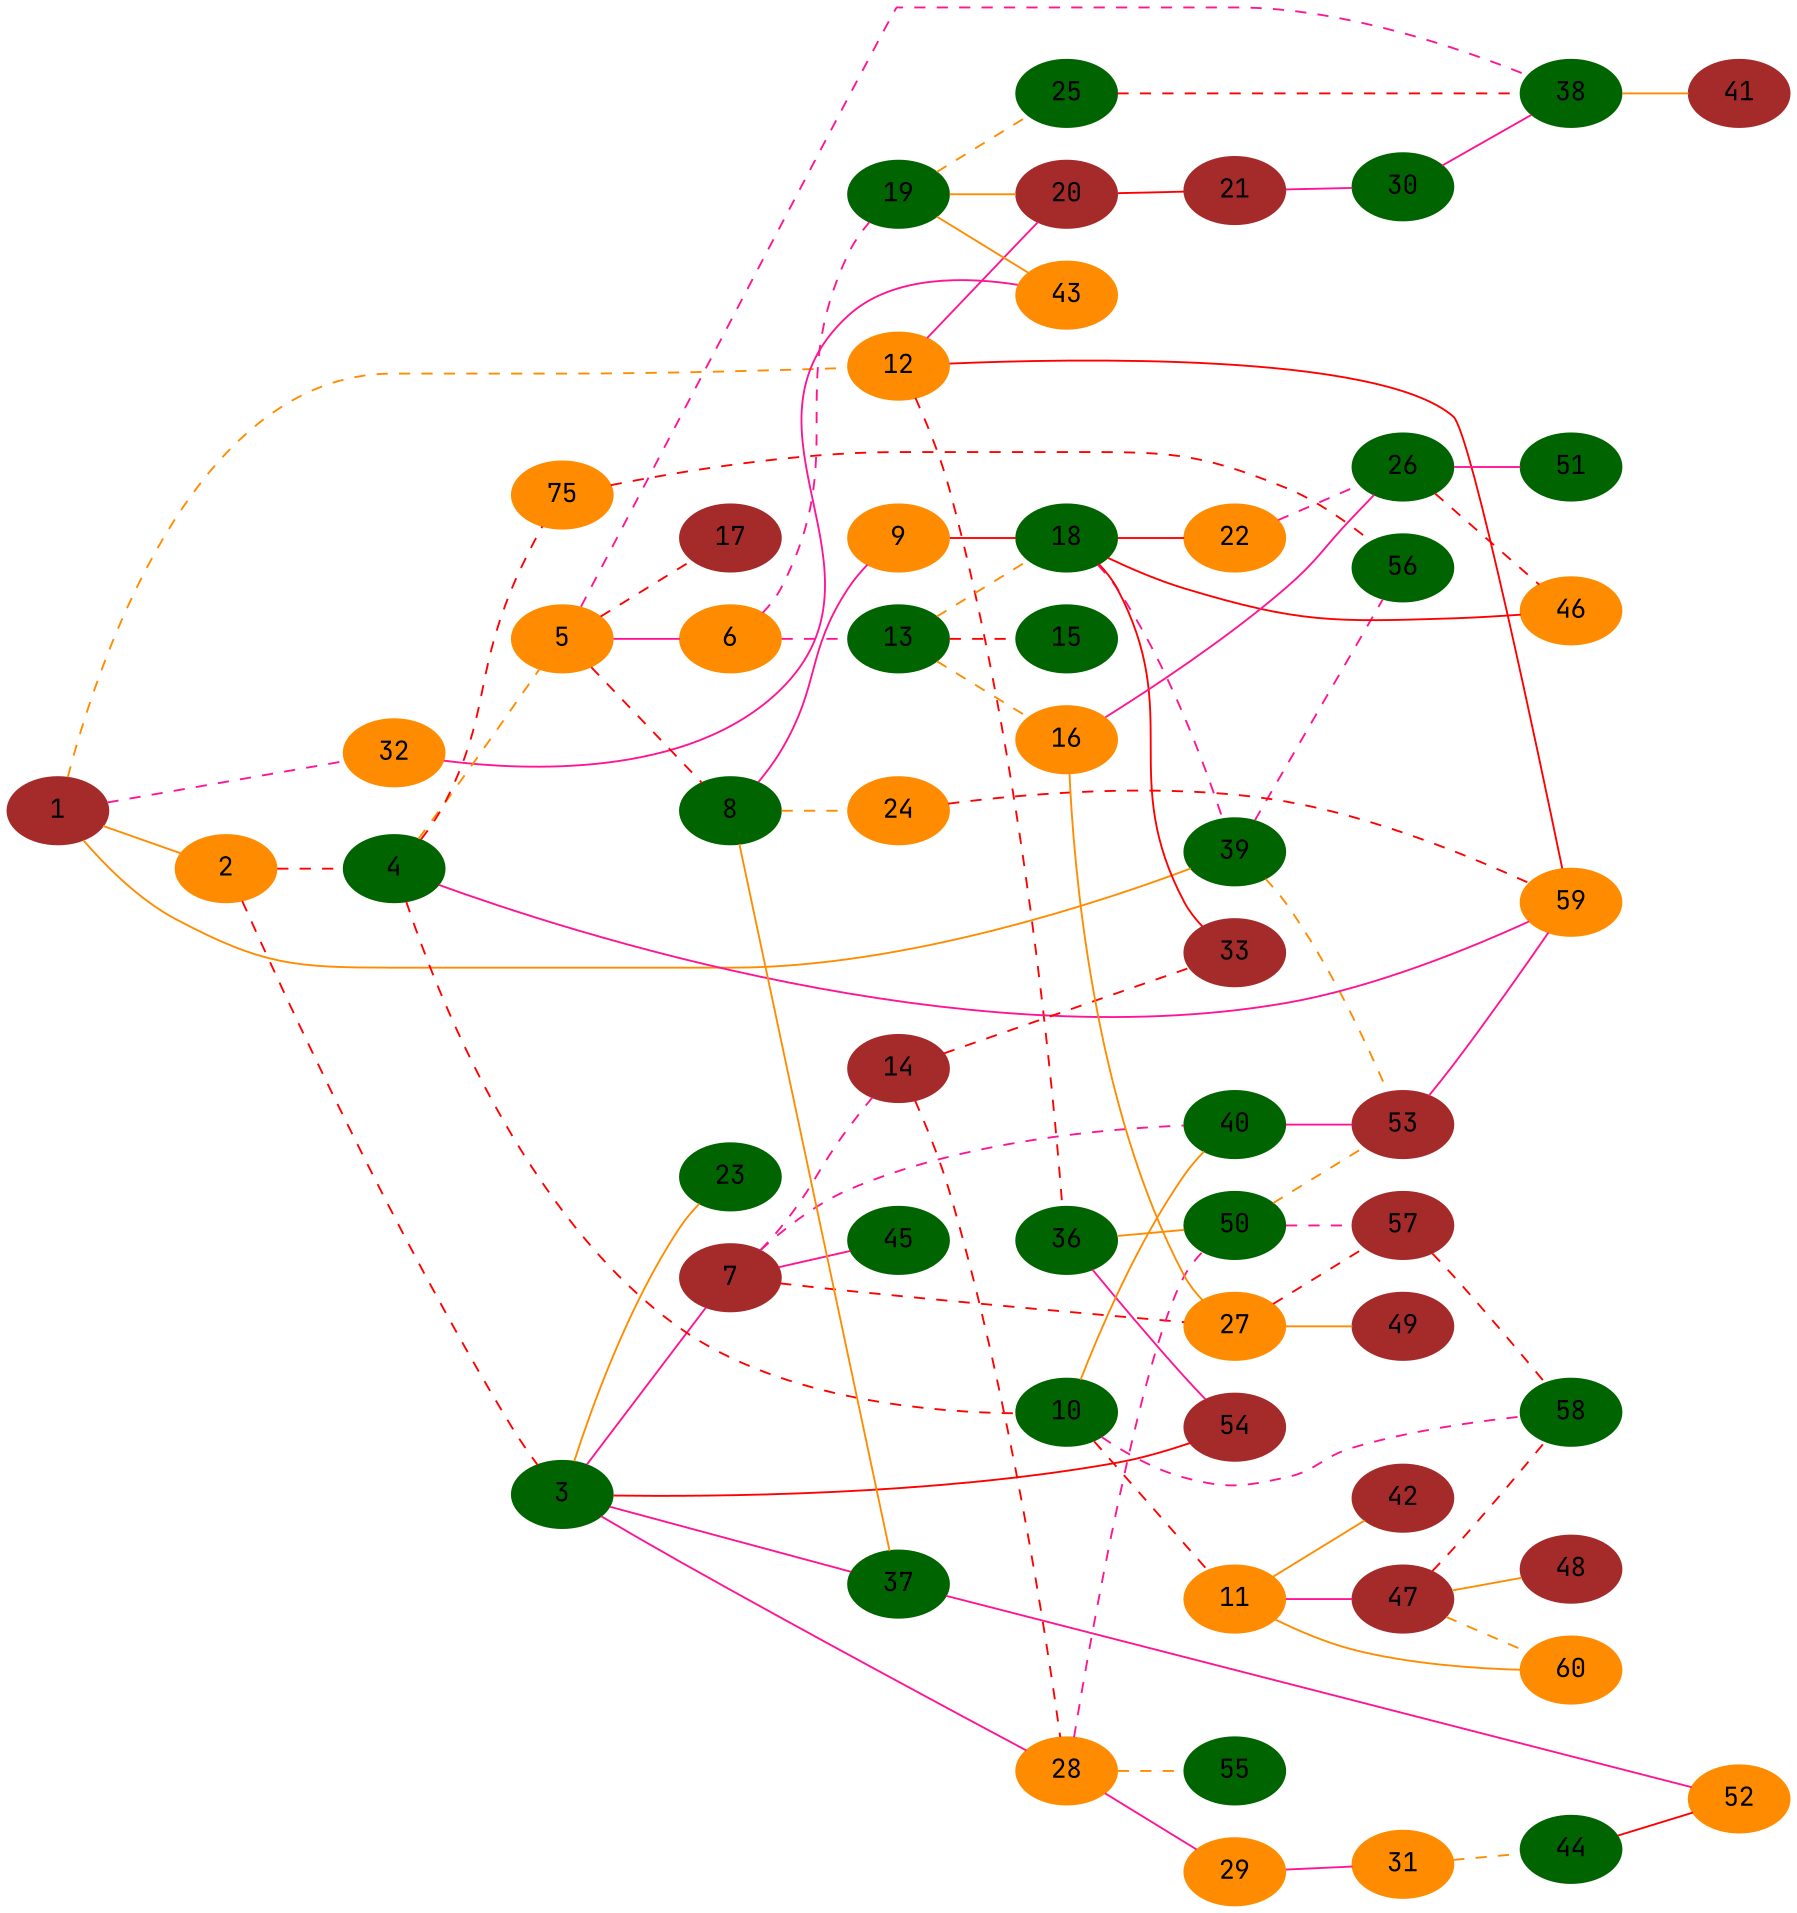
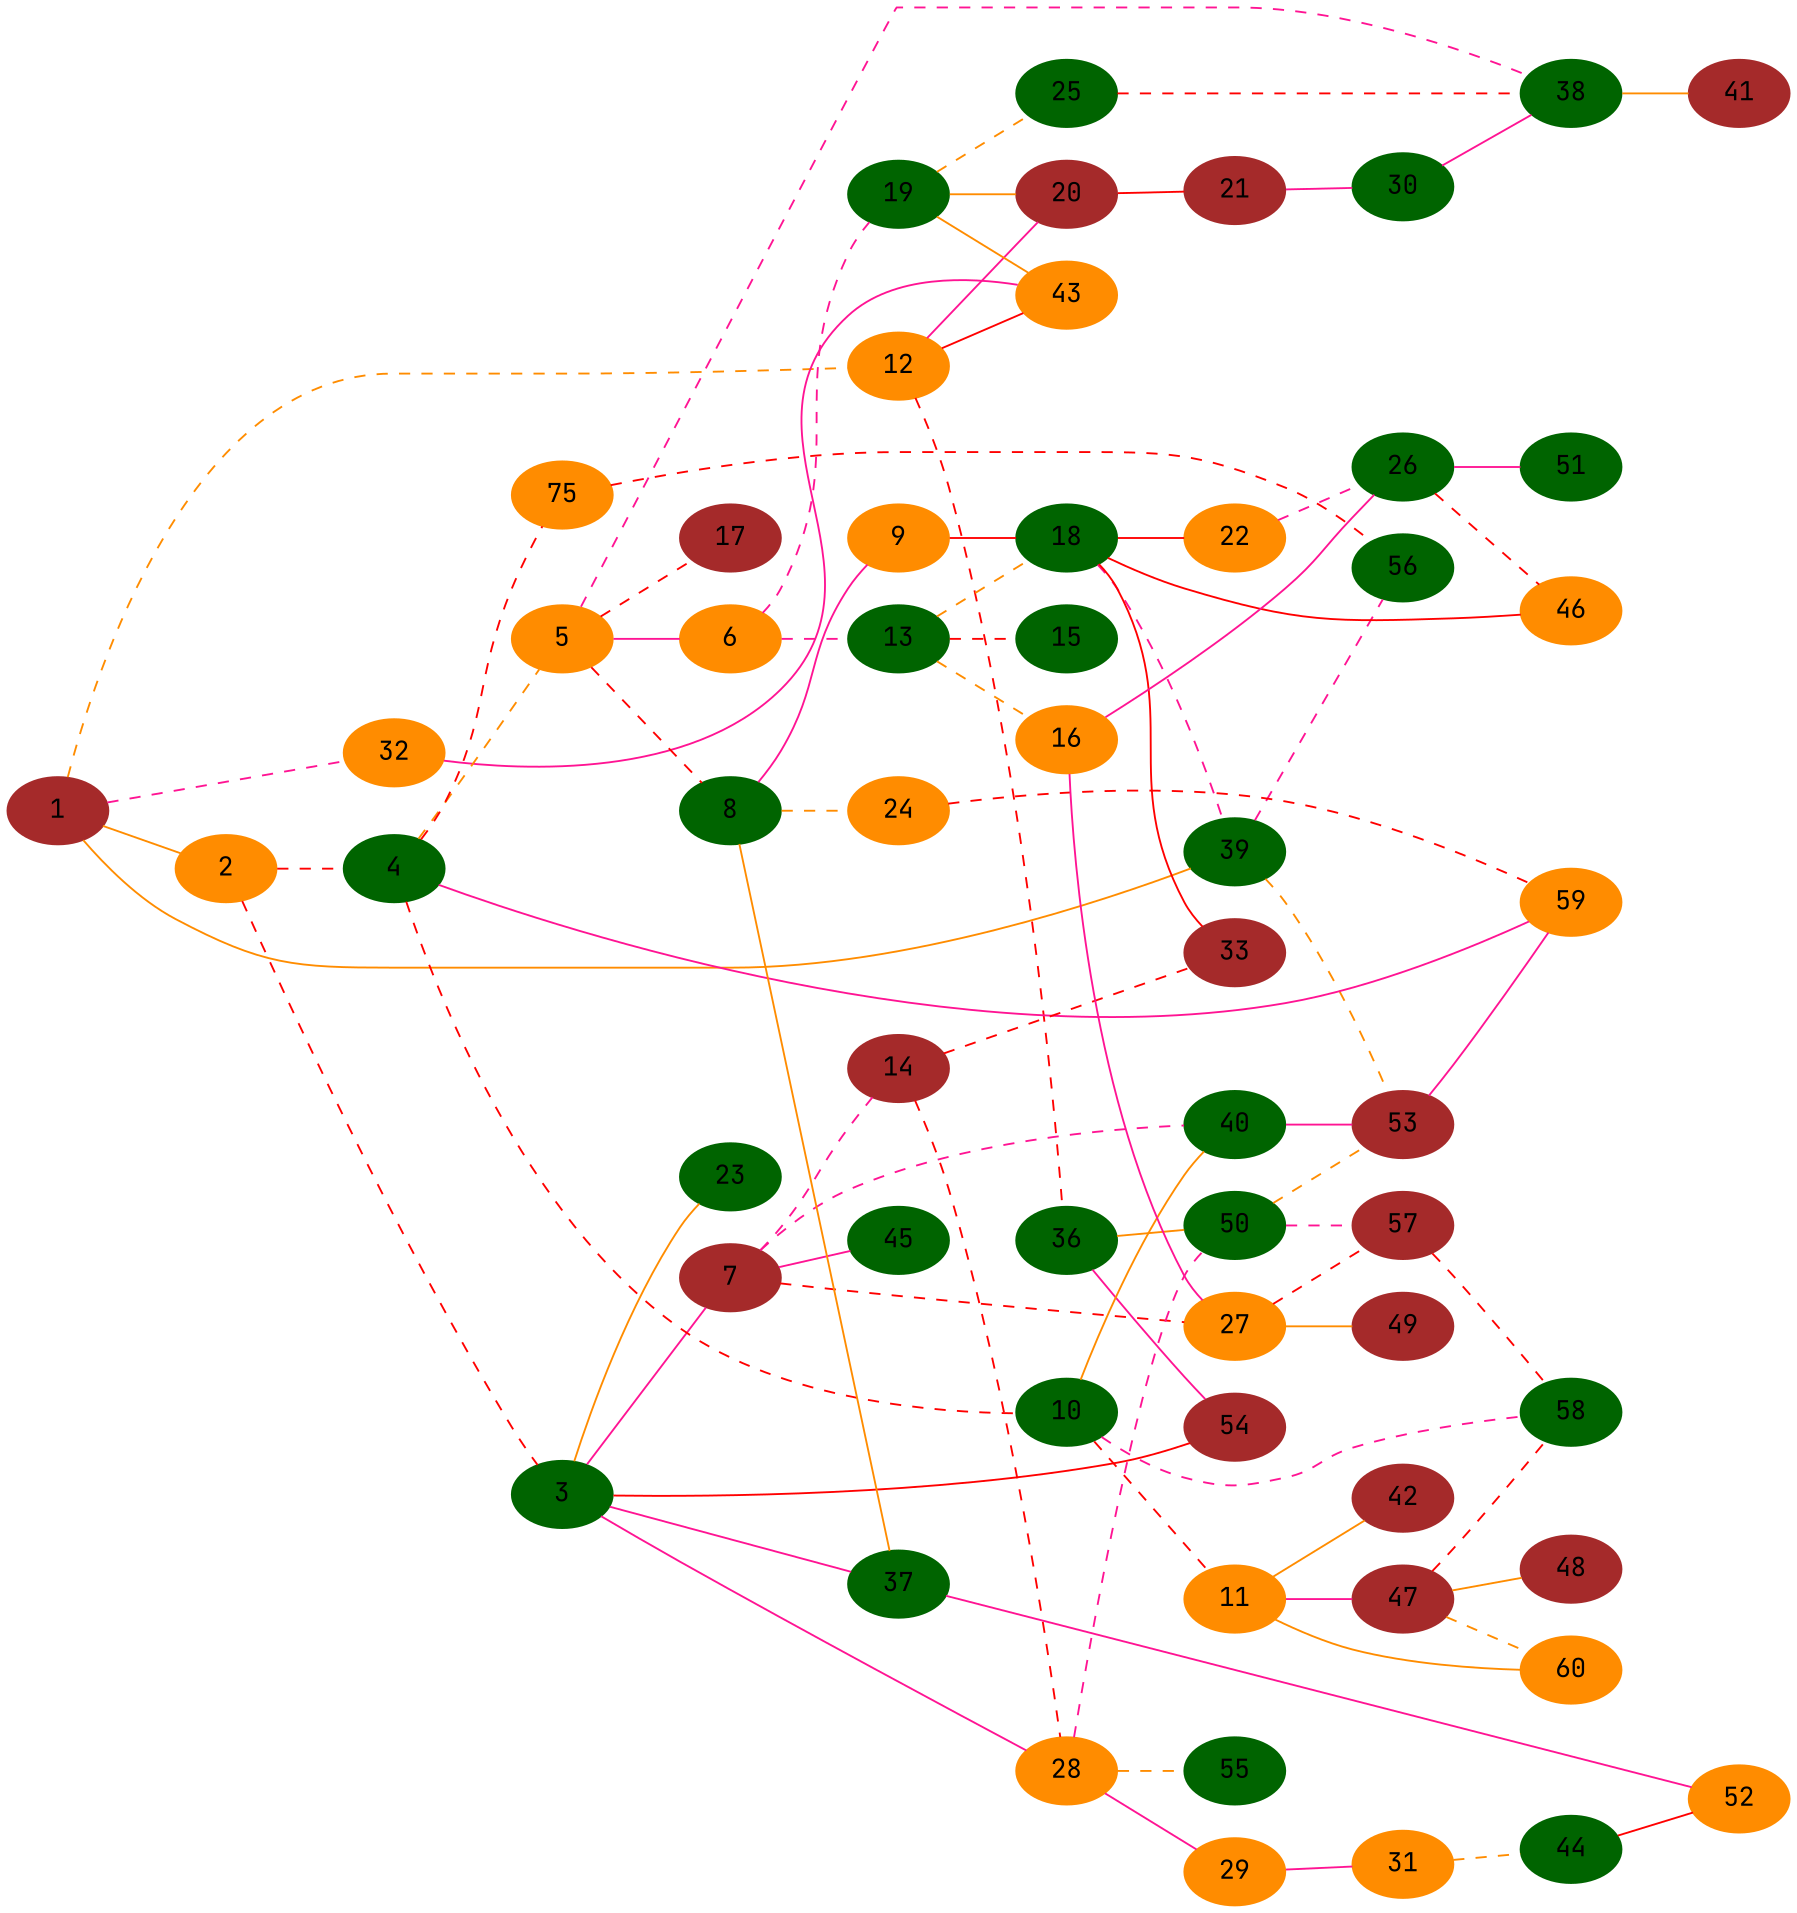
(1433, 405) -> (983, 331)
(1105, 1046) -> (1105, 1046)
